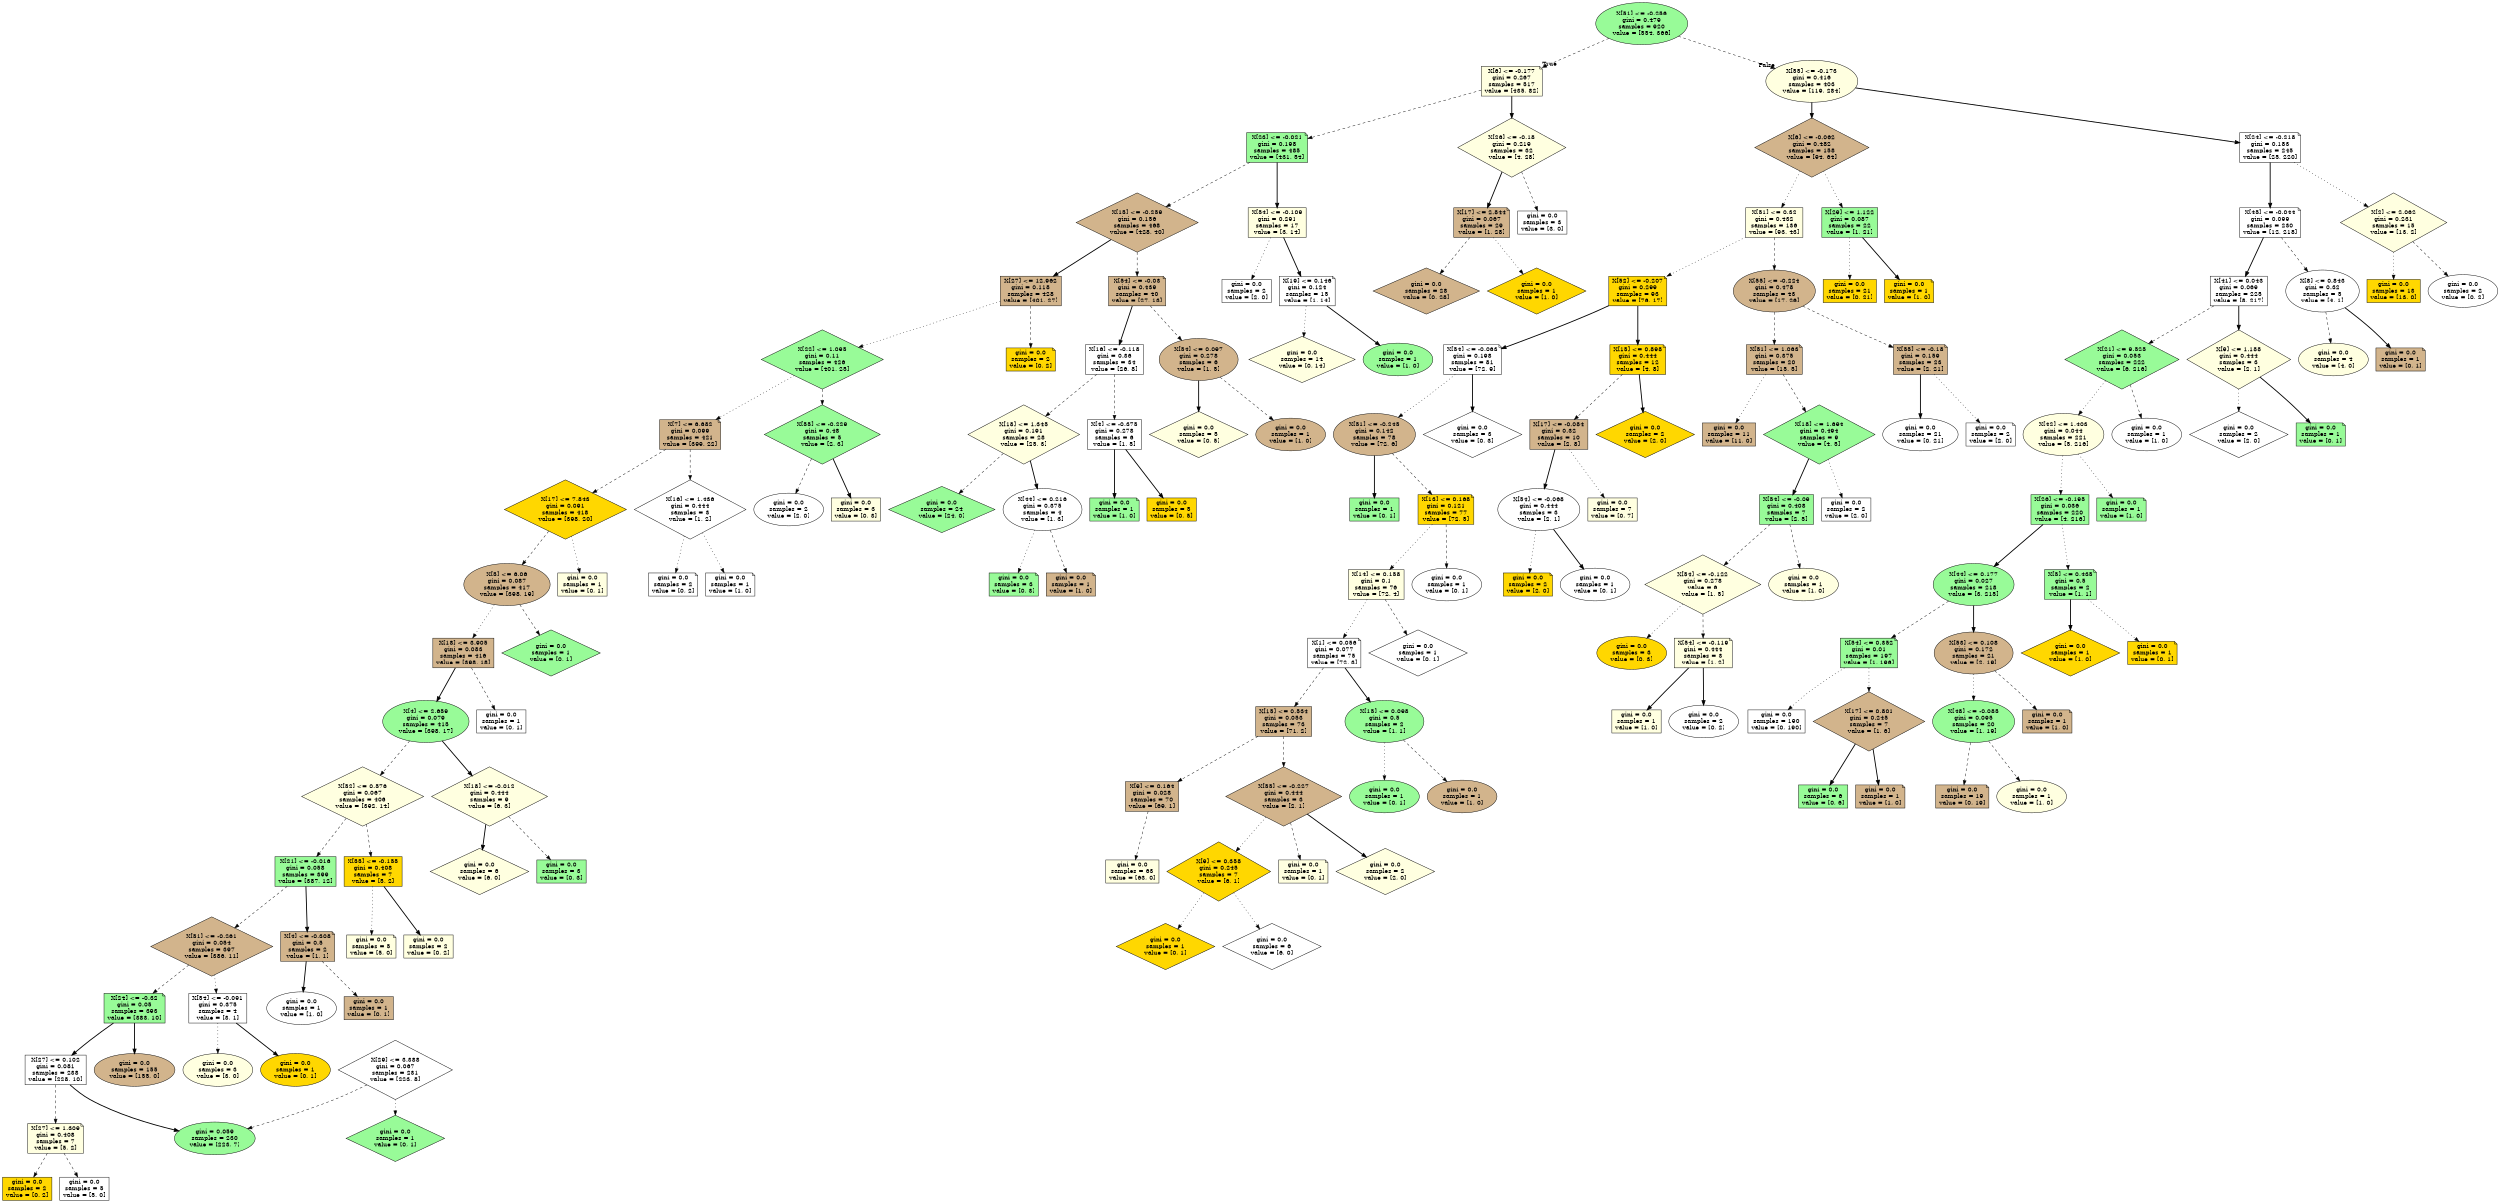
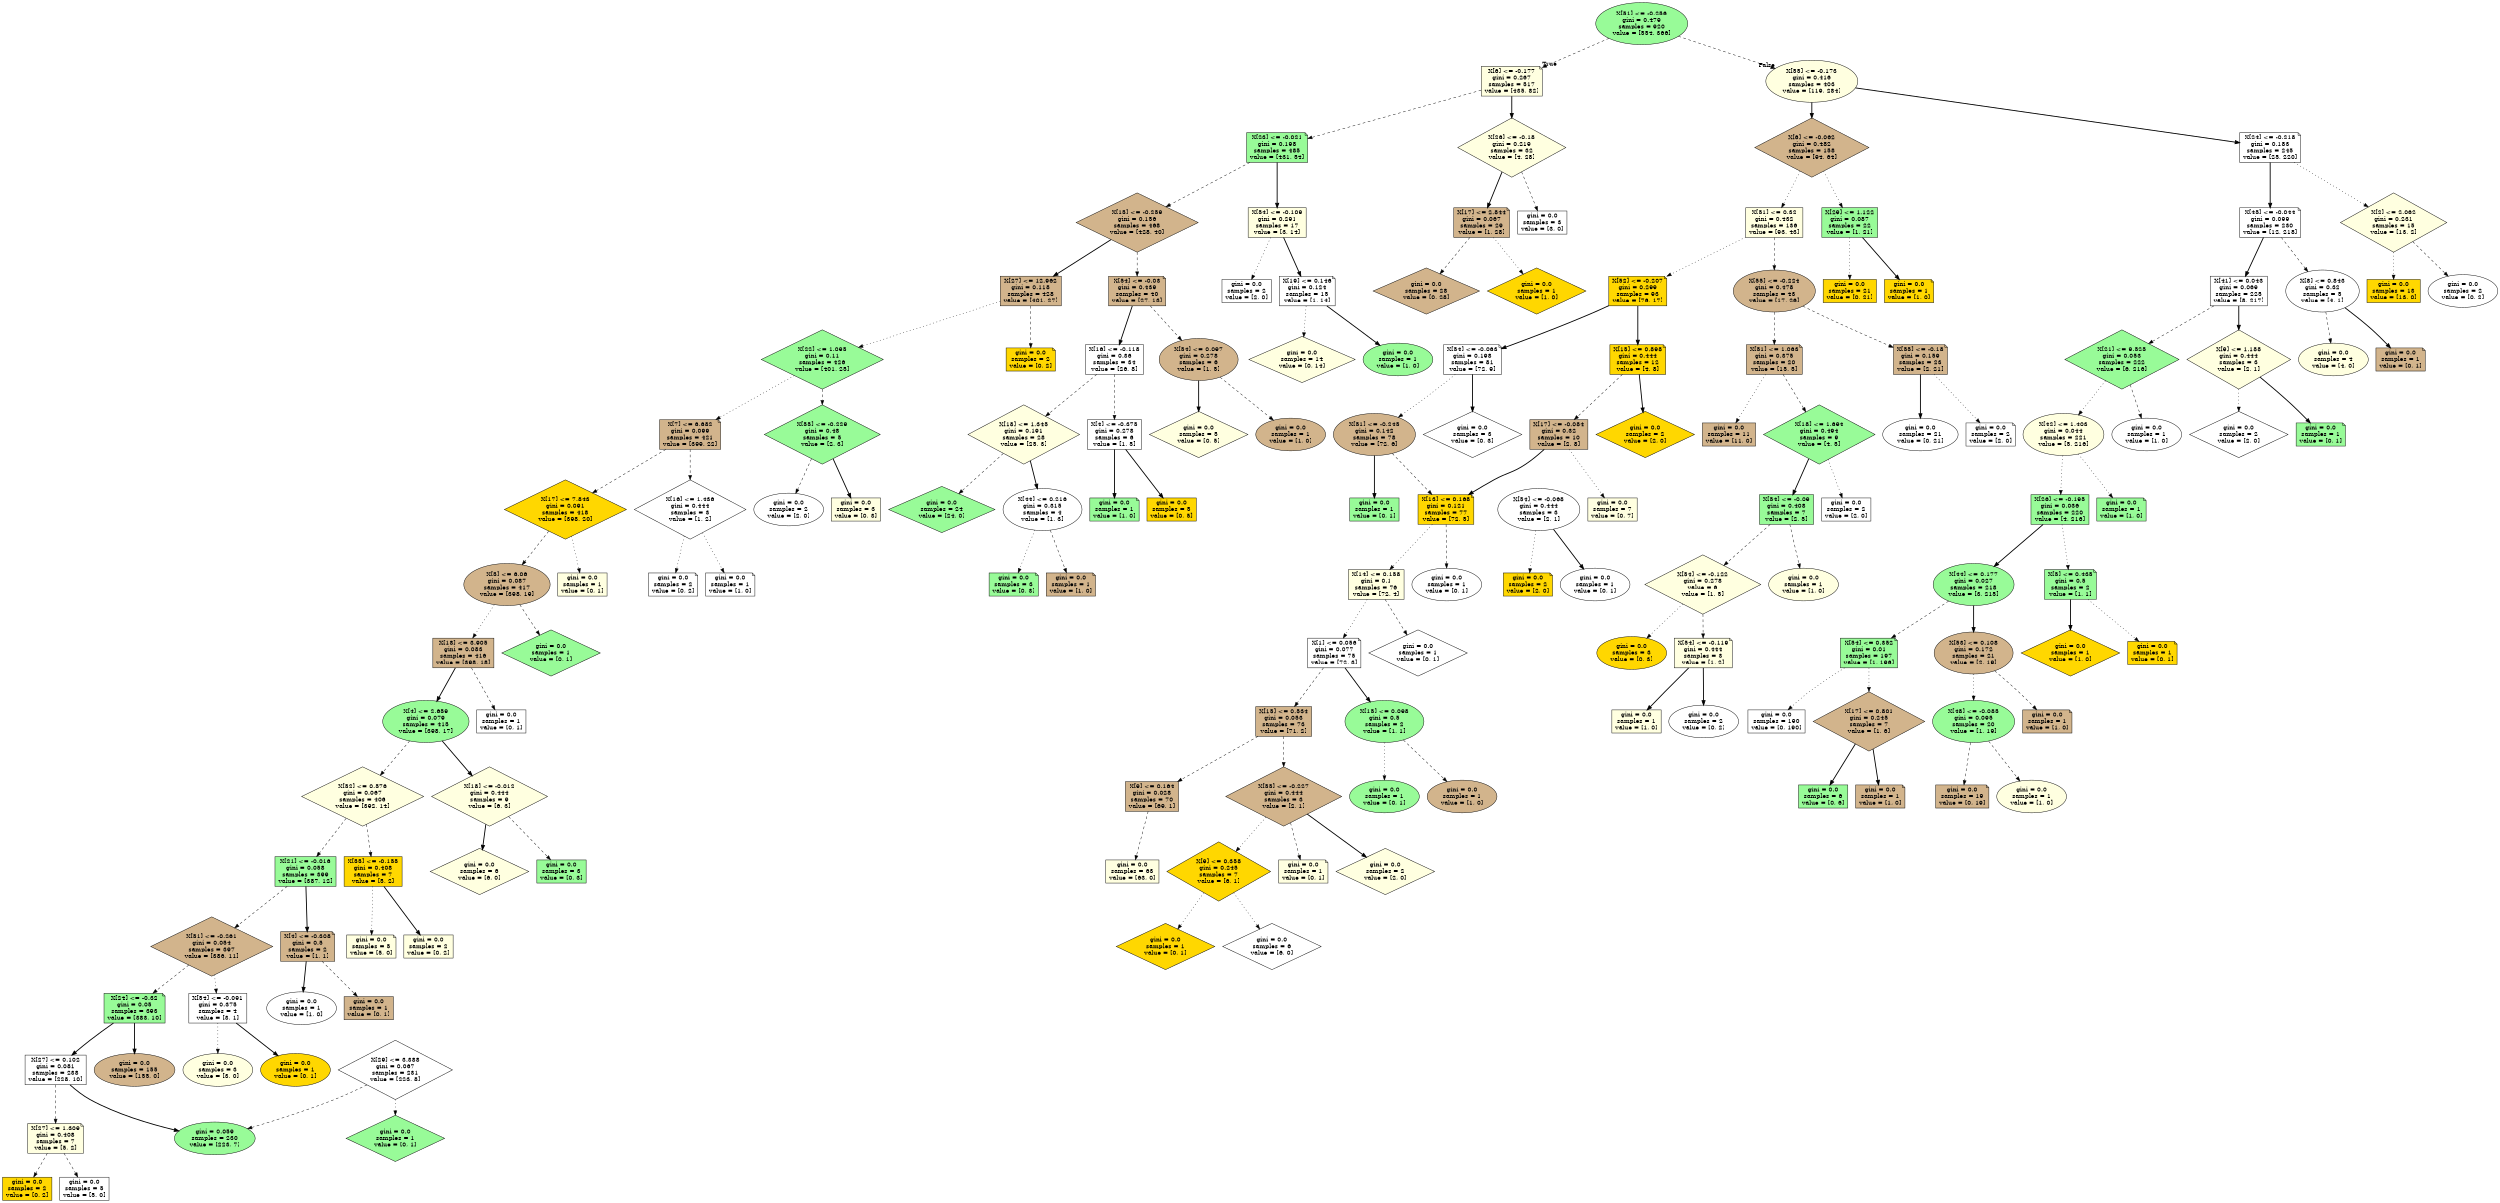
(1550, 467) -> (1510, 473)
(1043, 510) -> (1043, 510)
